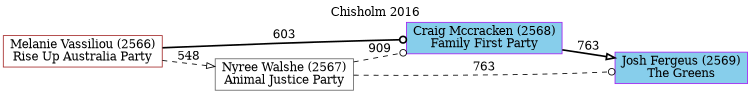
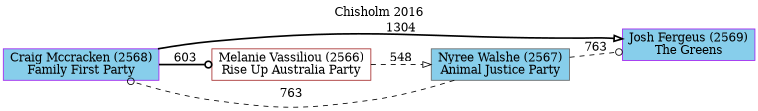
(281, 43) -> (182, 65)
(589, 47) -> (401, 29)
(380, 49) -> (291, 94)
(284, 74) -> (500, 65)
